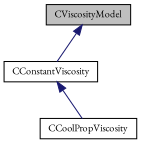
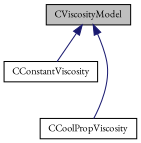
(73, 105) -> (107, 77)
